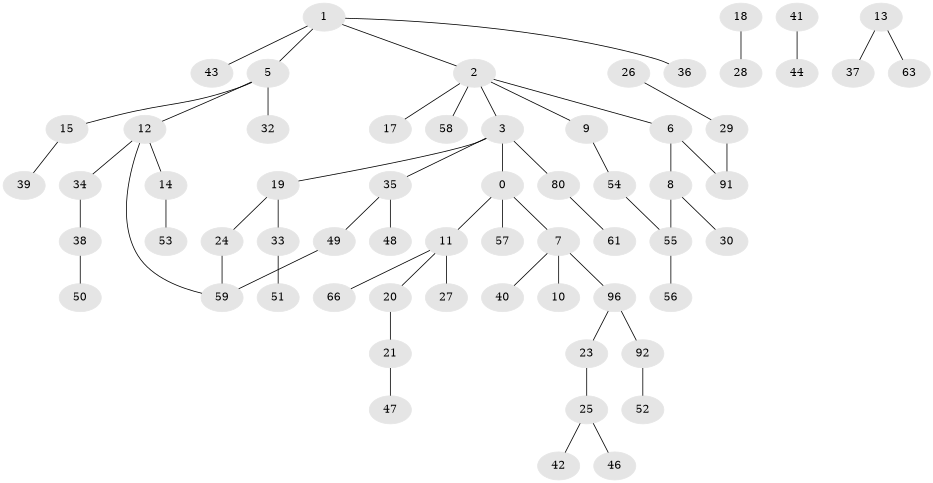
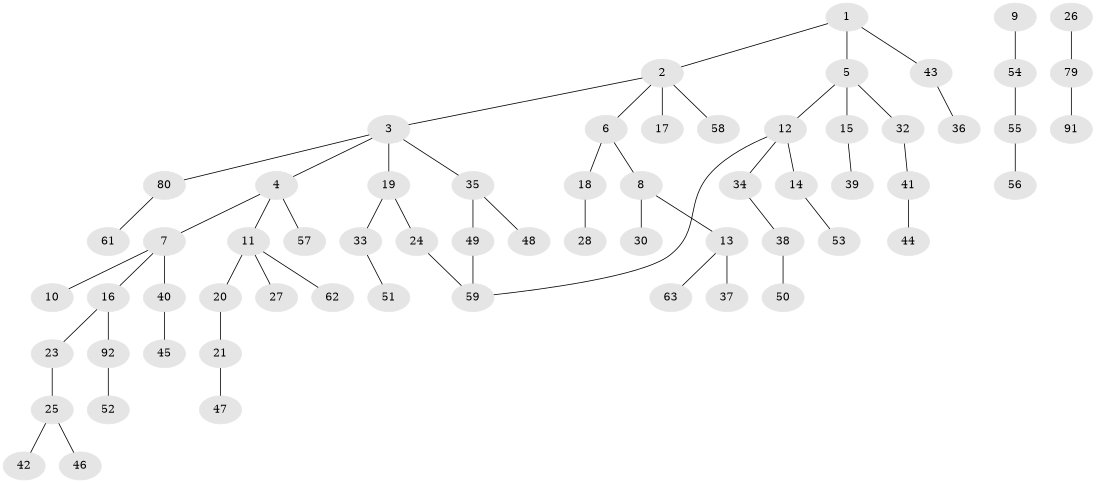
(509, 30) -> (945, 101)
(531, 101) -> none
(727, 129) -> (1071, 73)
(699, 157) -> (596, 157)
none -> (906, 157)
(503, 185) -> (277, 185)
(671, 214) -> (684, 214)
(334, 298) -> (333, 298)
(615, 298) -> (108, 298)
none -> (164, 354)
